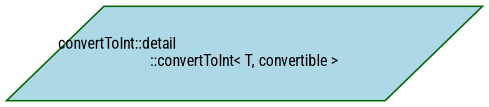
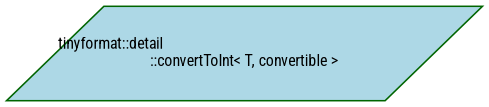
(244, 54) -> (244, 54)
